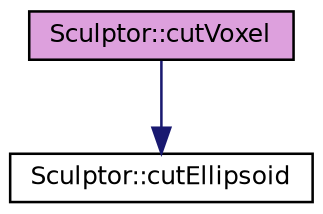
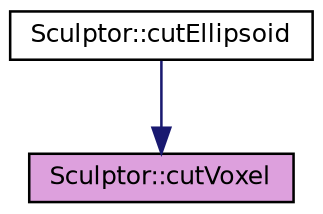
(161, 94) -> (161, 94)
